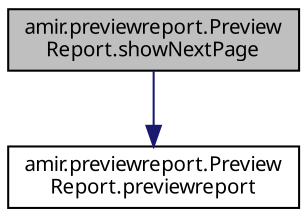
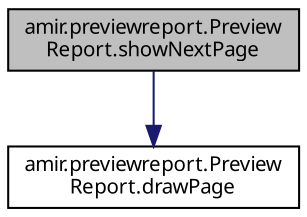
(154, 177) -> (154, 177)
